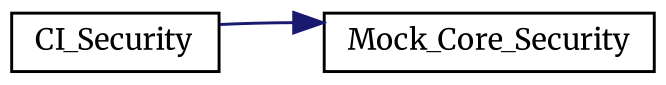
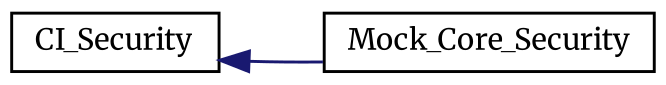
(257, 23) -> (286, 62)
